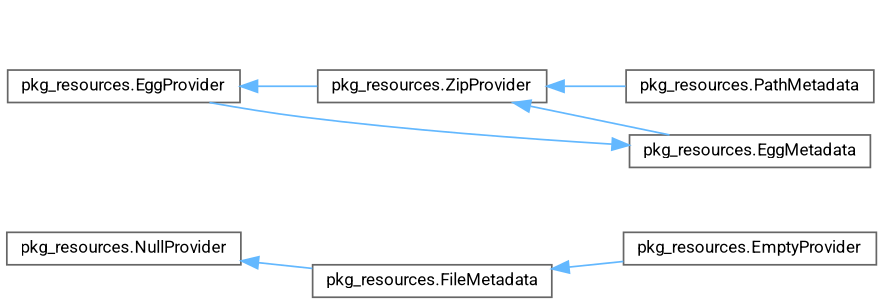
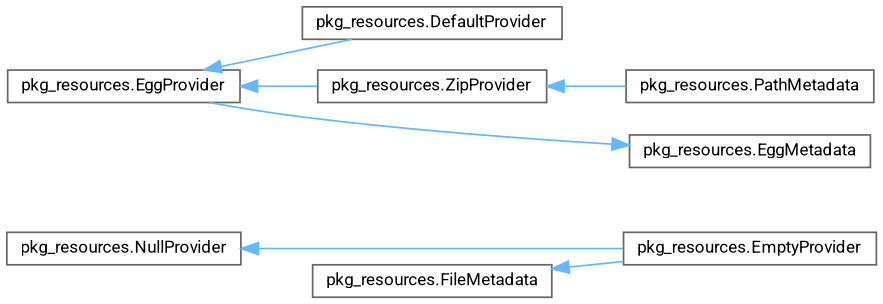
none -> (432, 23)
(600, 121) -> none
(285, 266) -> (441, 249)
